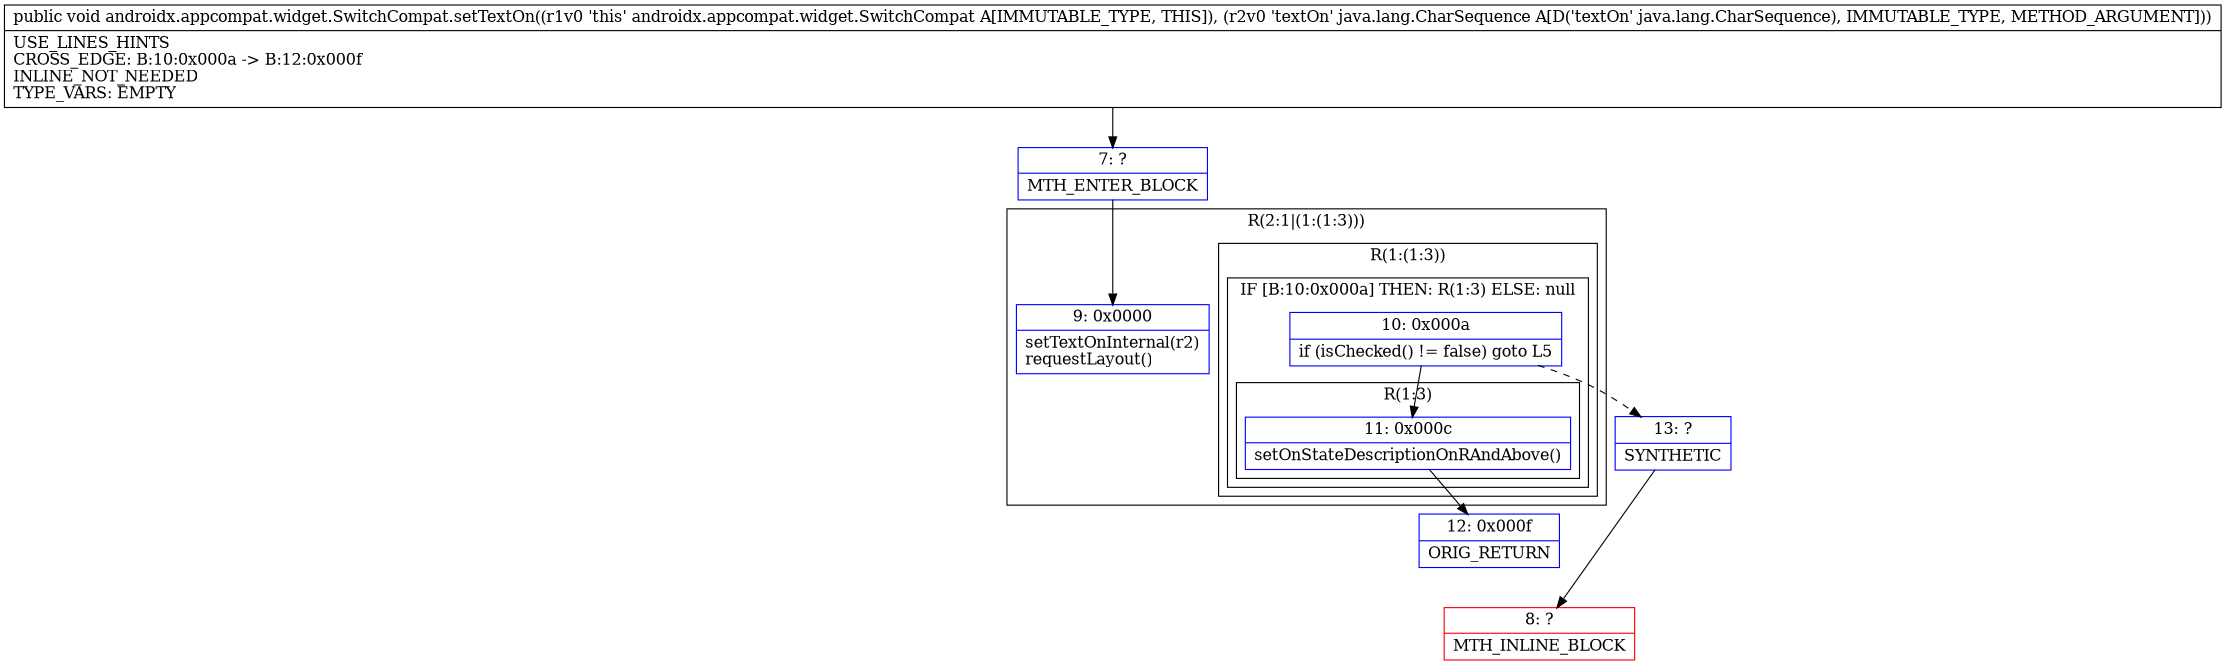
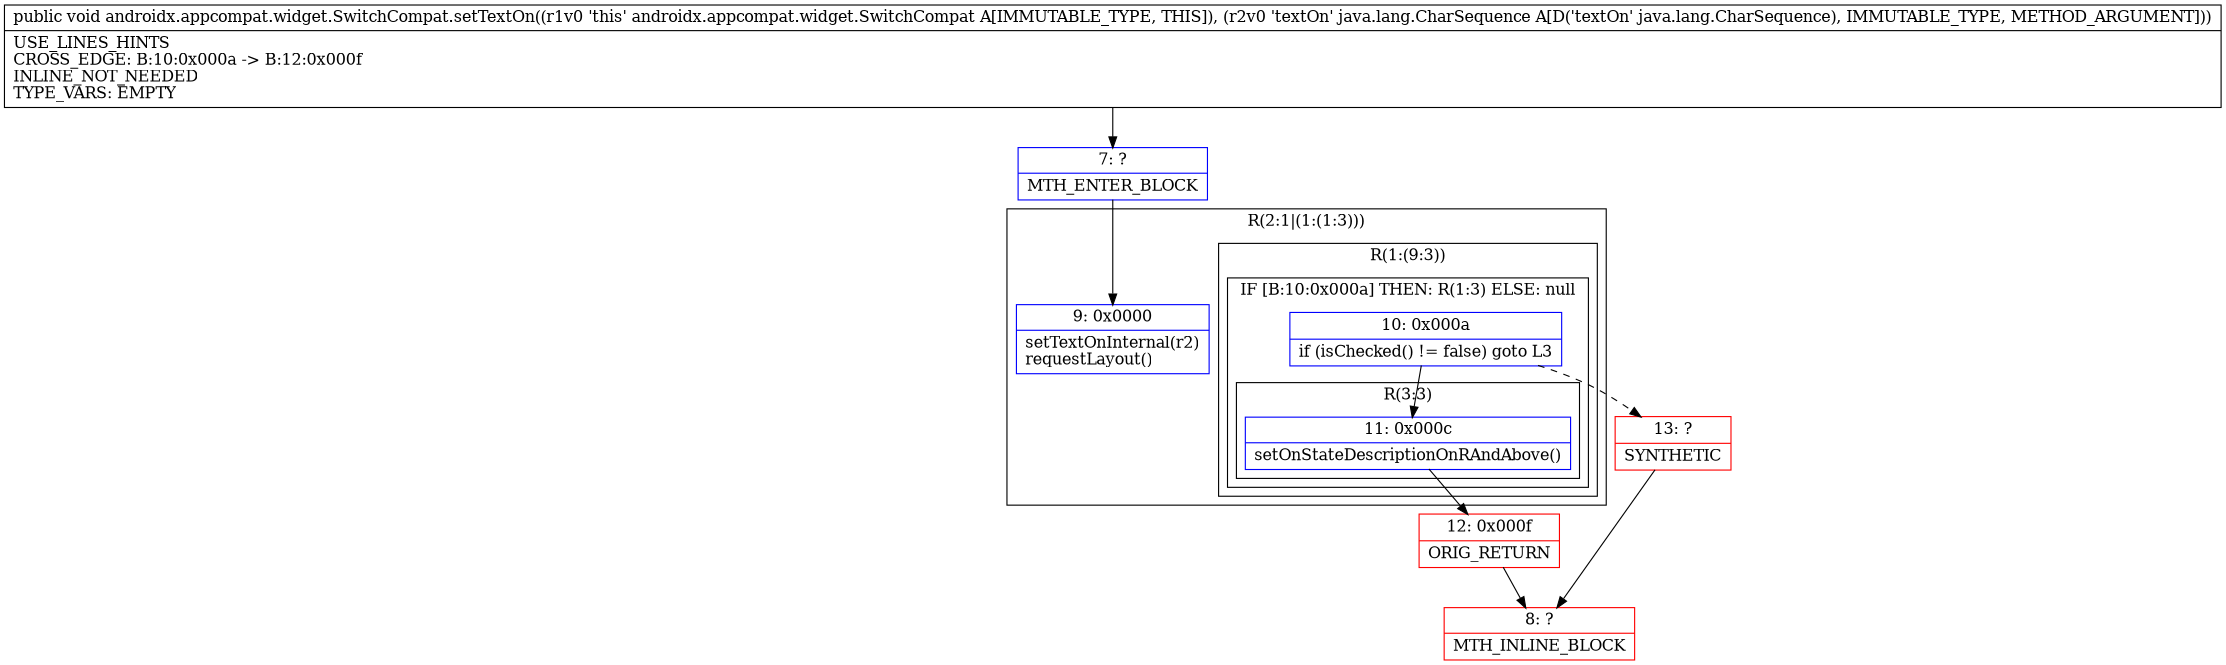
(1408, 256) -> (1408, 256)
(1426, 352) -> (1426, 352)
(1408, 395) -> (1408, 395)
(1673, 443) -> (1673, 443)
(1489, 541) -> (1489, 541)
none -> (1512, 583)
